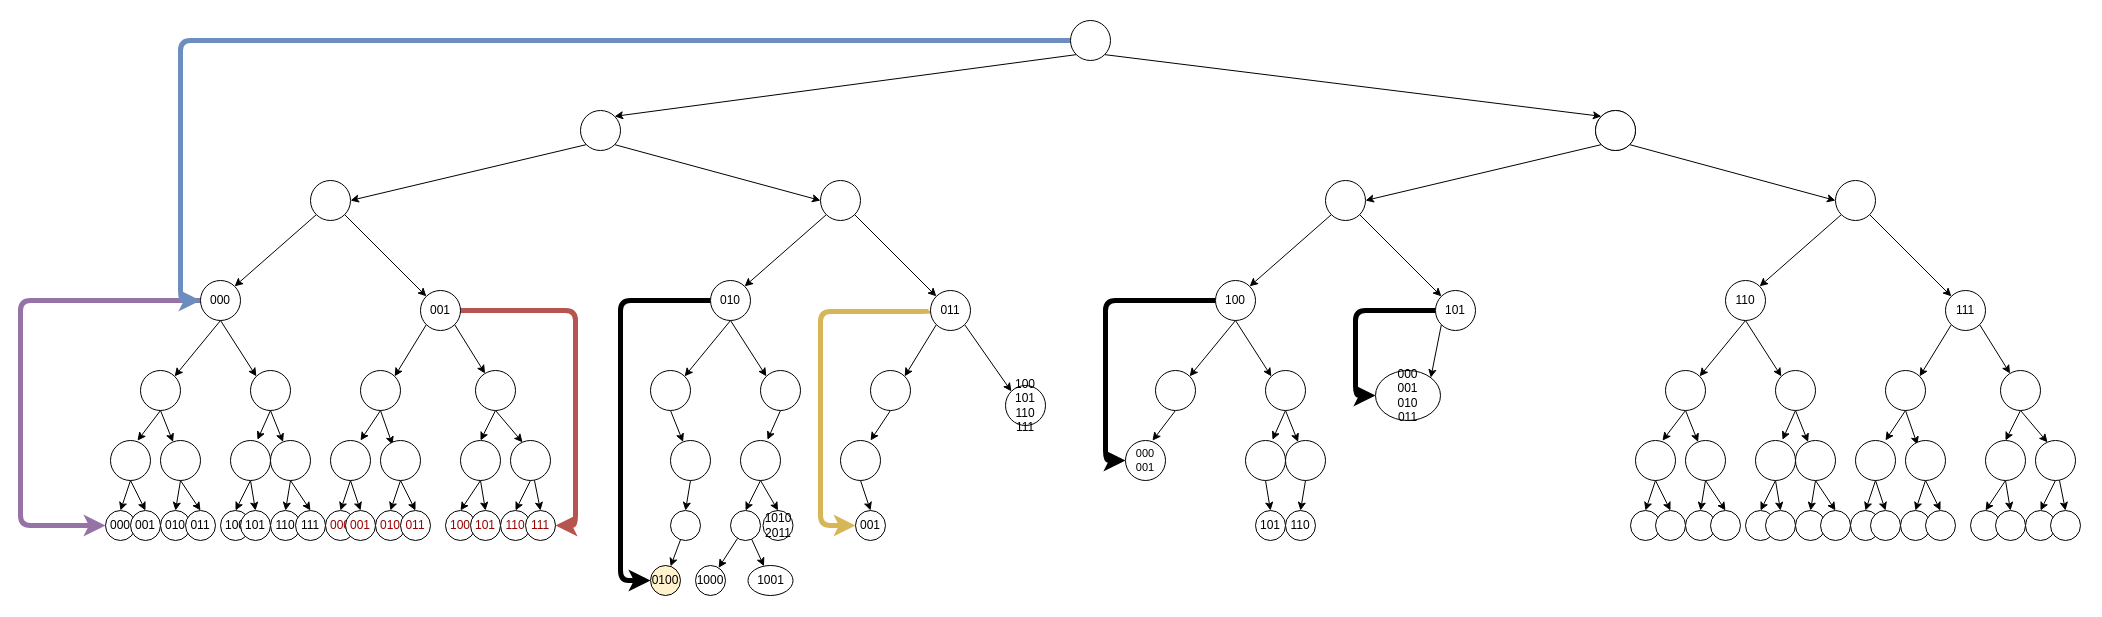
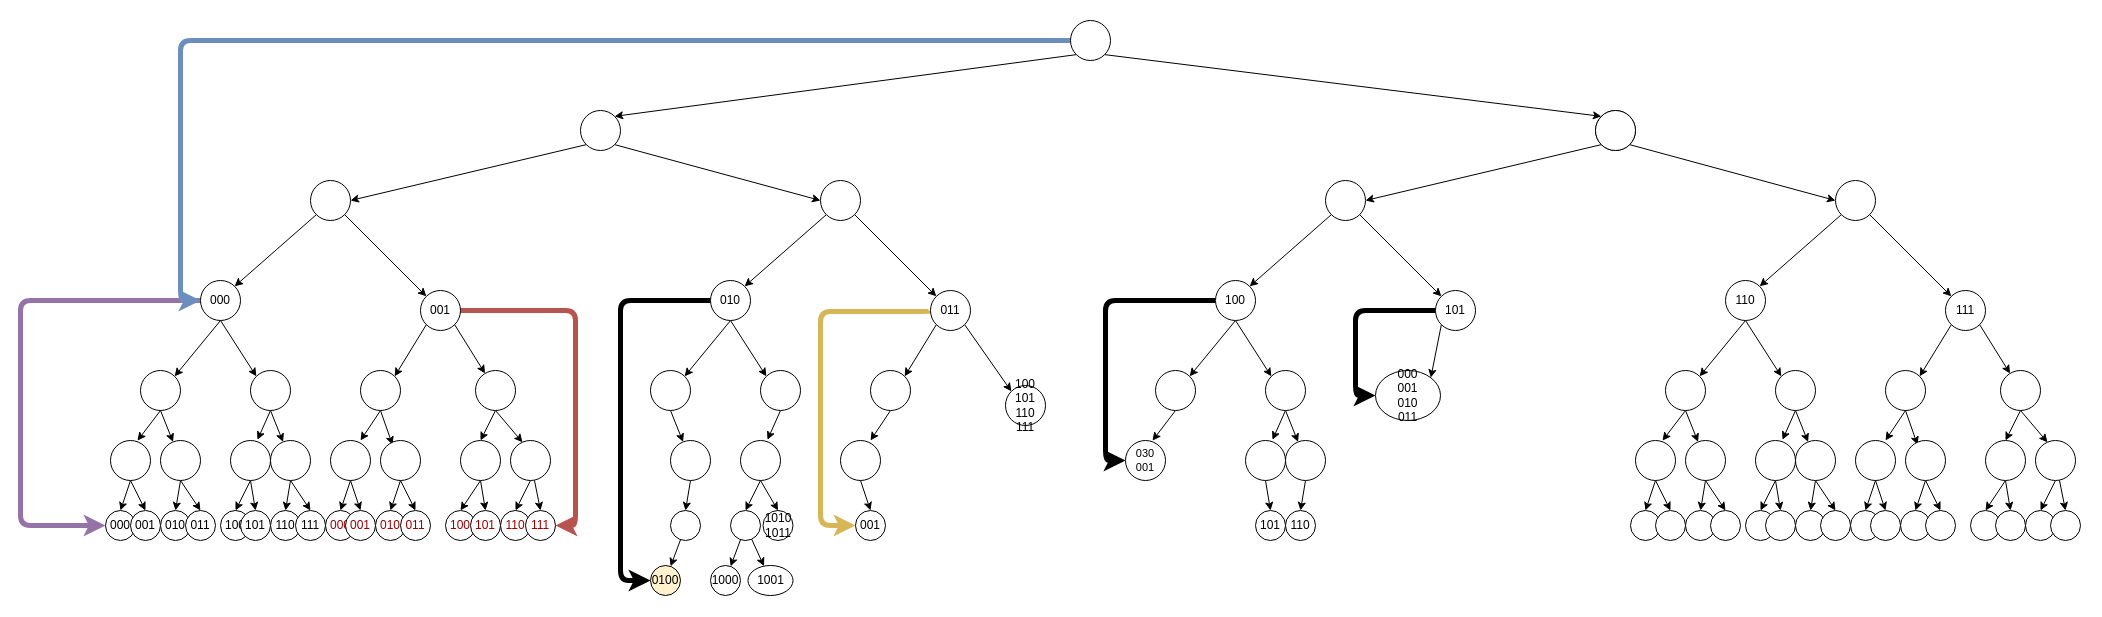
(1146, 461) -> (1146, 461)
(779, 526) -> (779, 526)
(711, 581) -> (726, 581)
